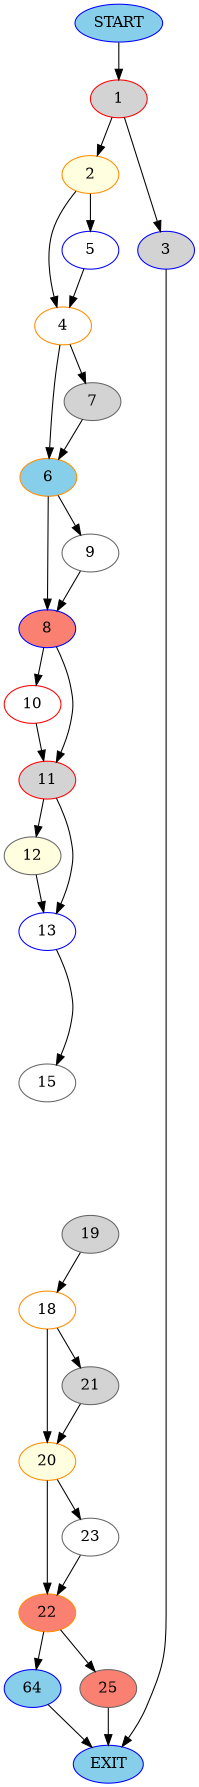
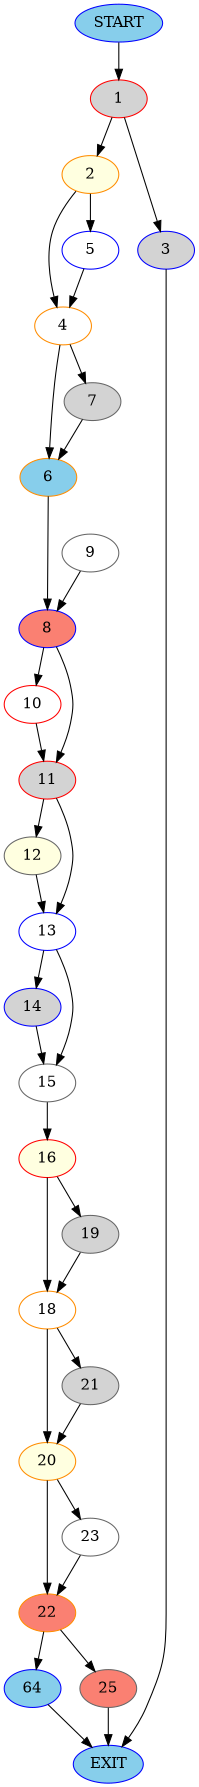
(67, 511) -> none
none -> (33, 1007)
none -> (47, 1159)
